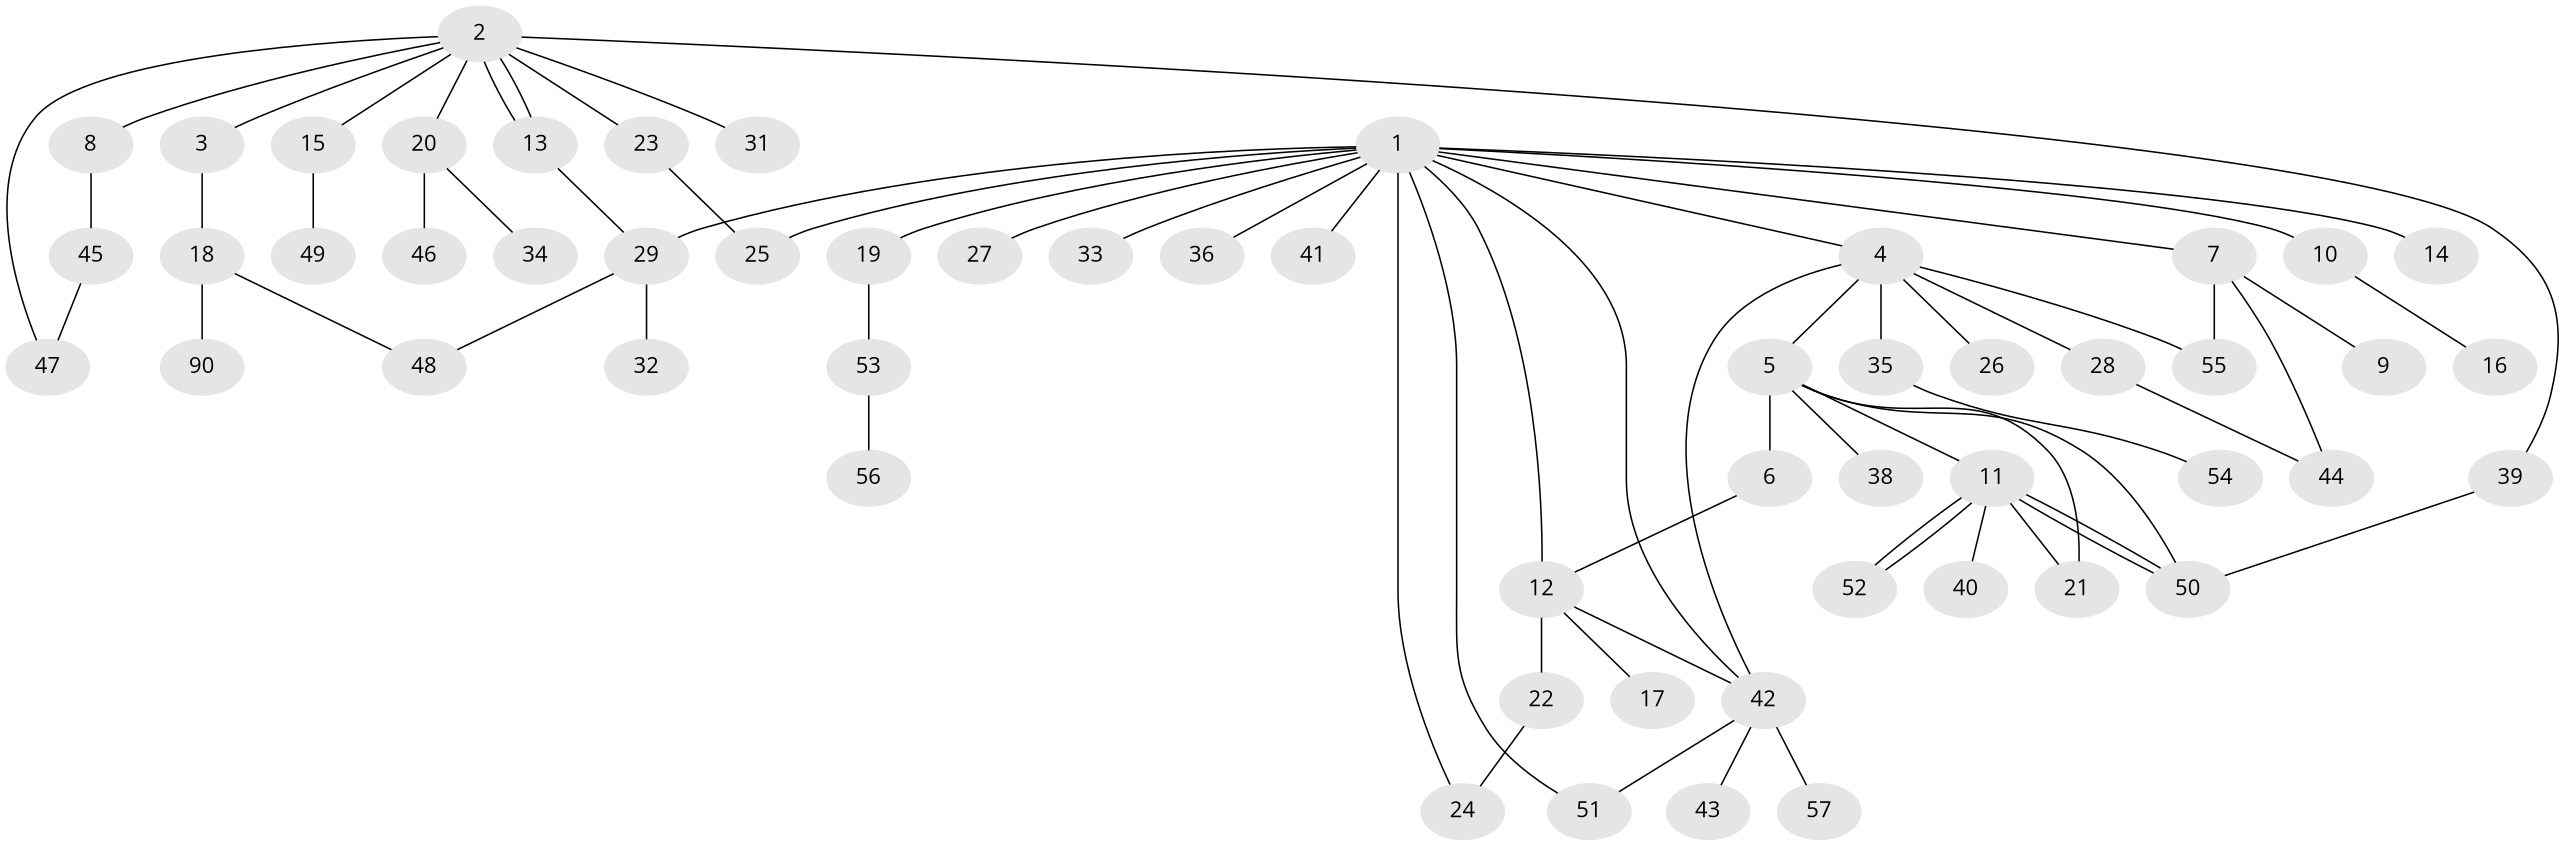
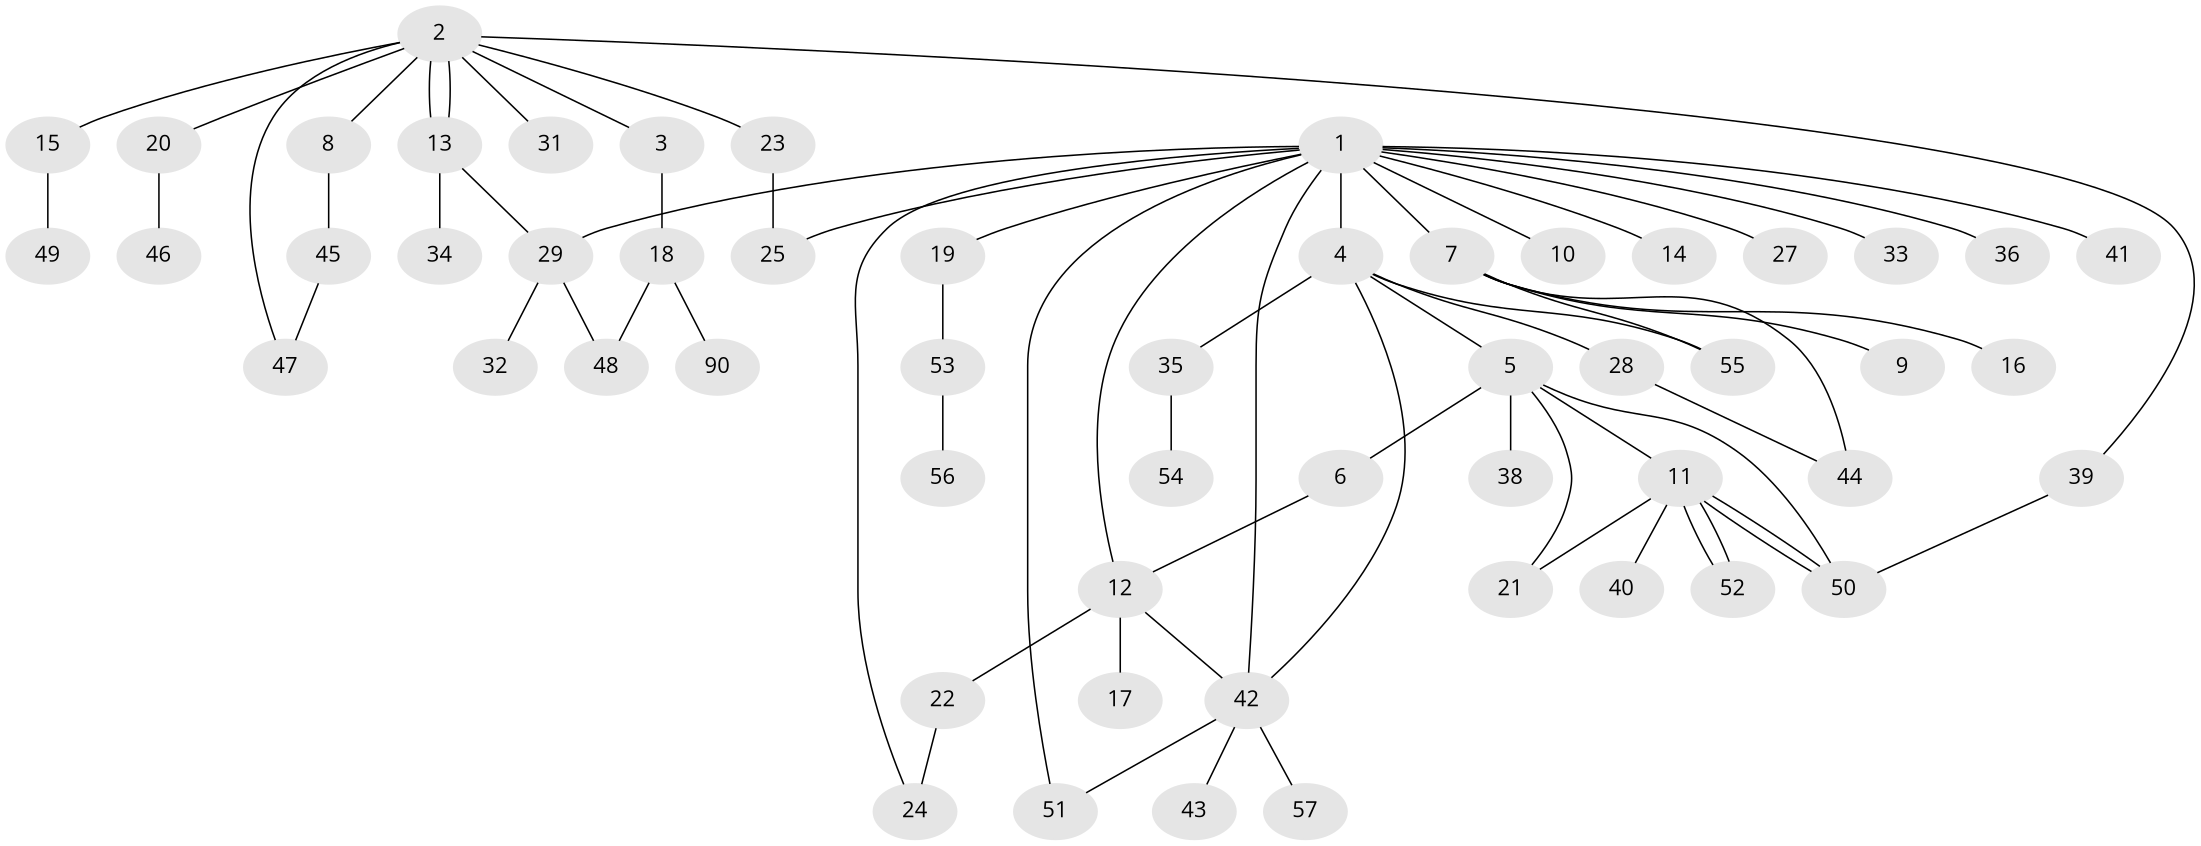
(480, 200) -> (440, 201)
(2410, 312) -> (1771, 312)
(1992, 367) -> none
